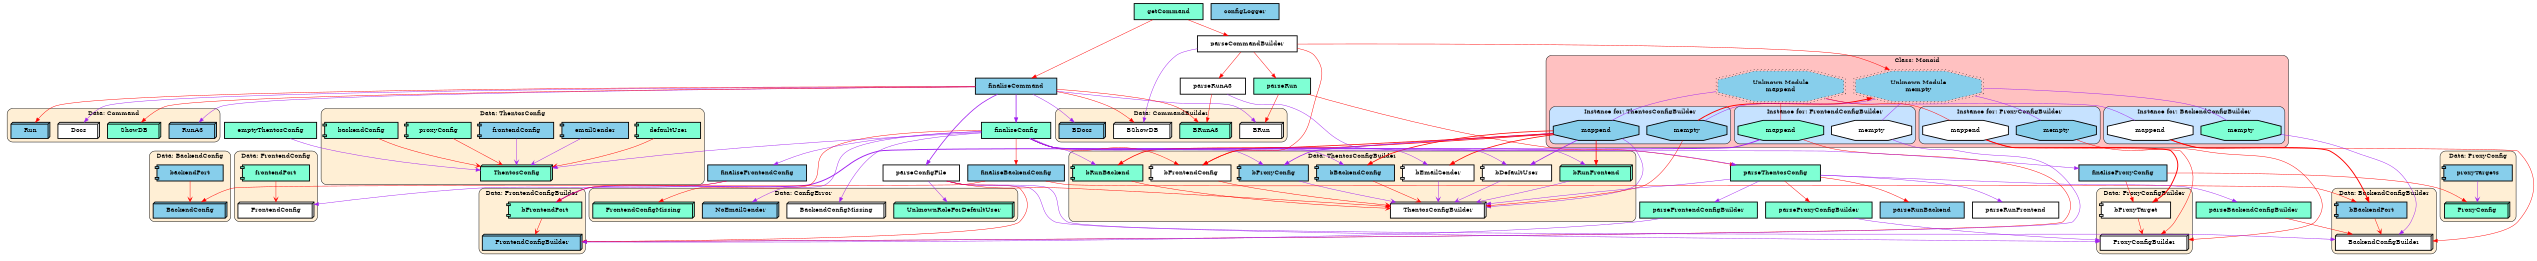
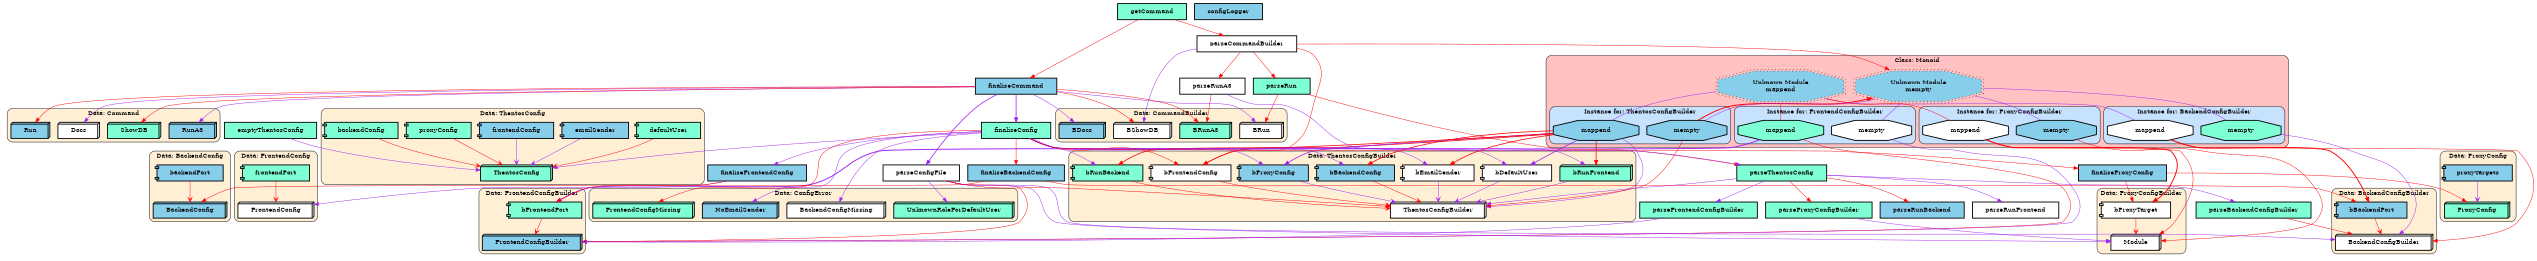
(1708, 151) -> (1708, 151)
(2144, 242) -> (2136, 242)
